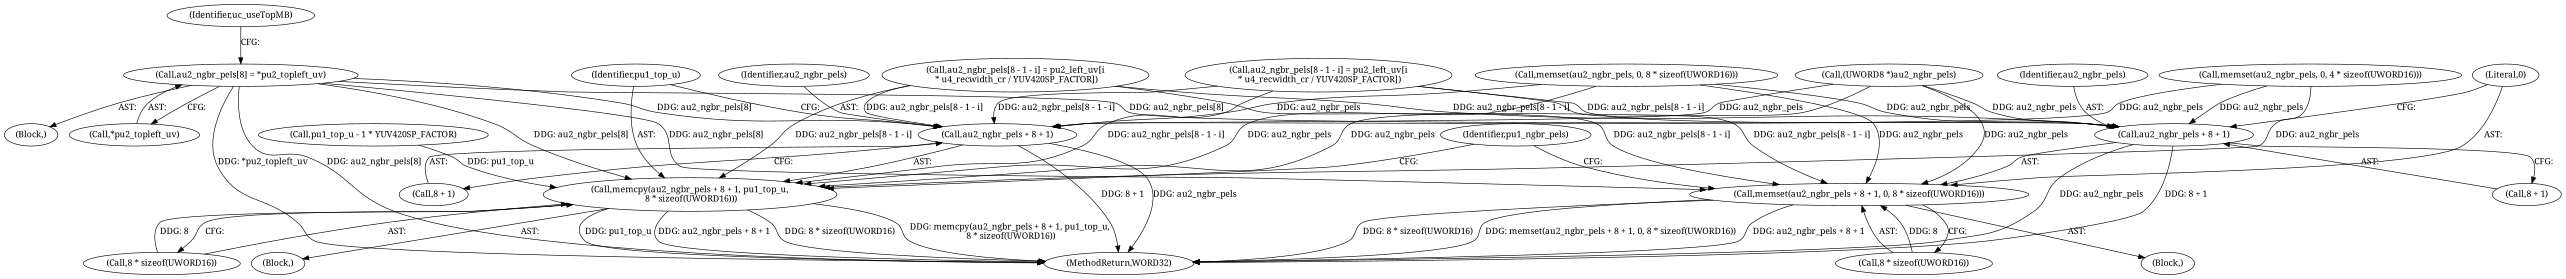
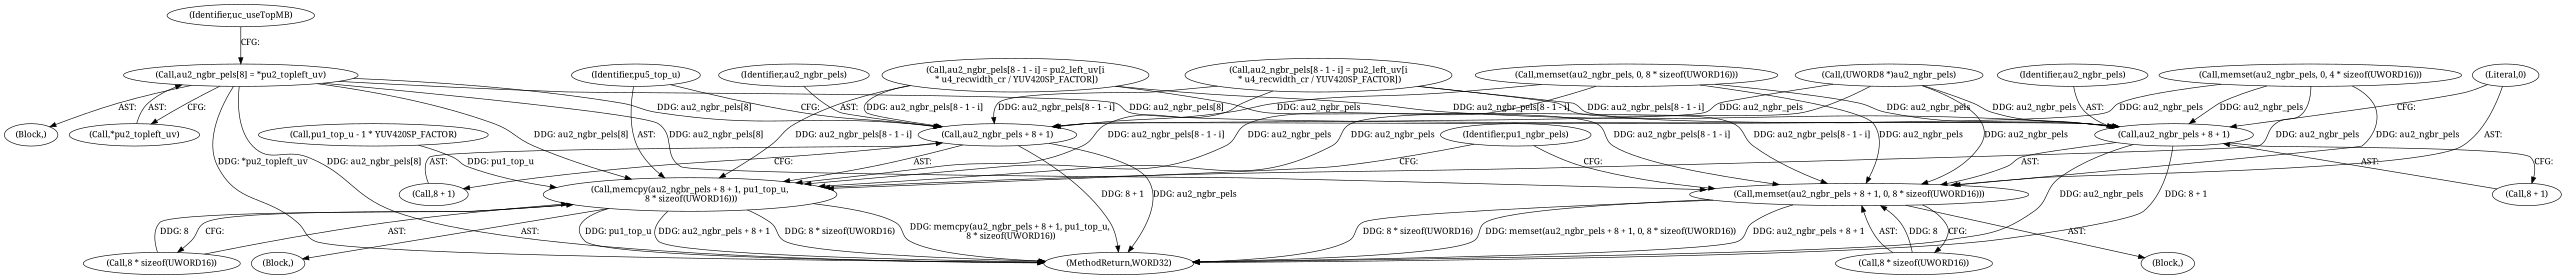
(636, 75) -> (636, 75)
none -> (2199, 162)
